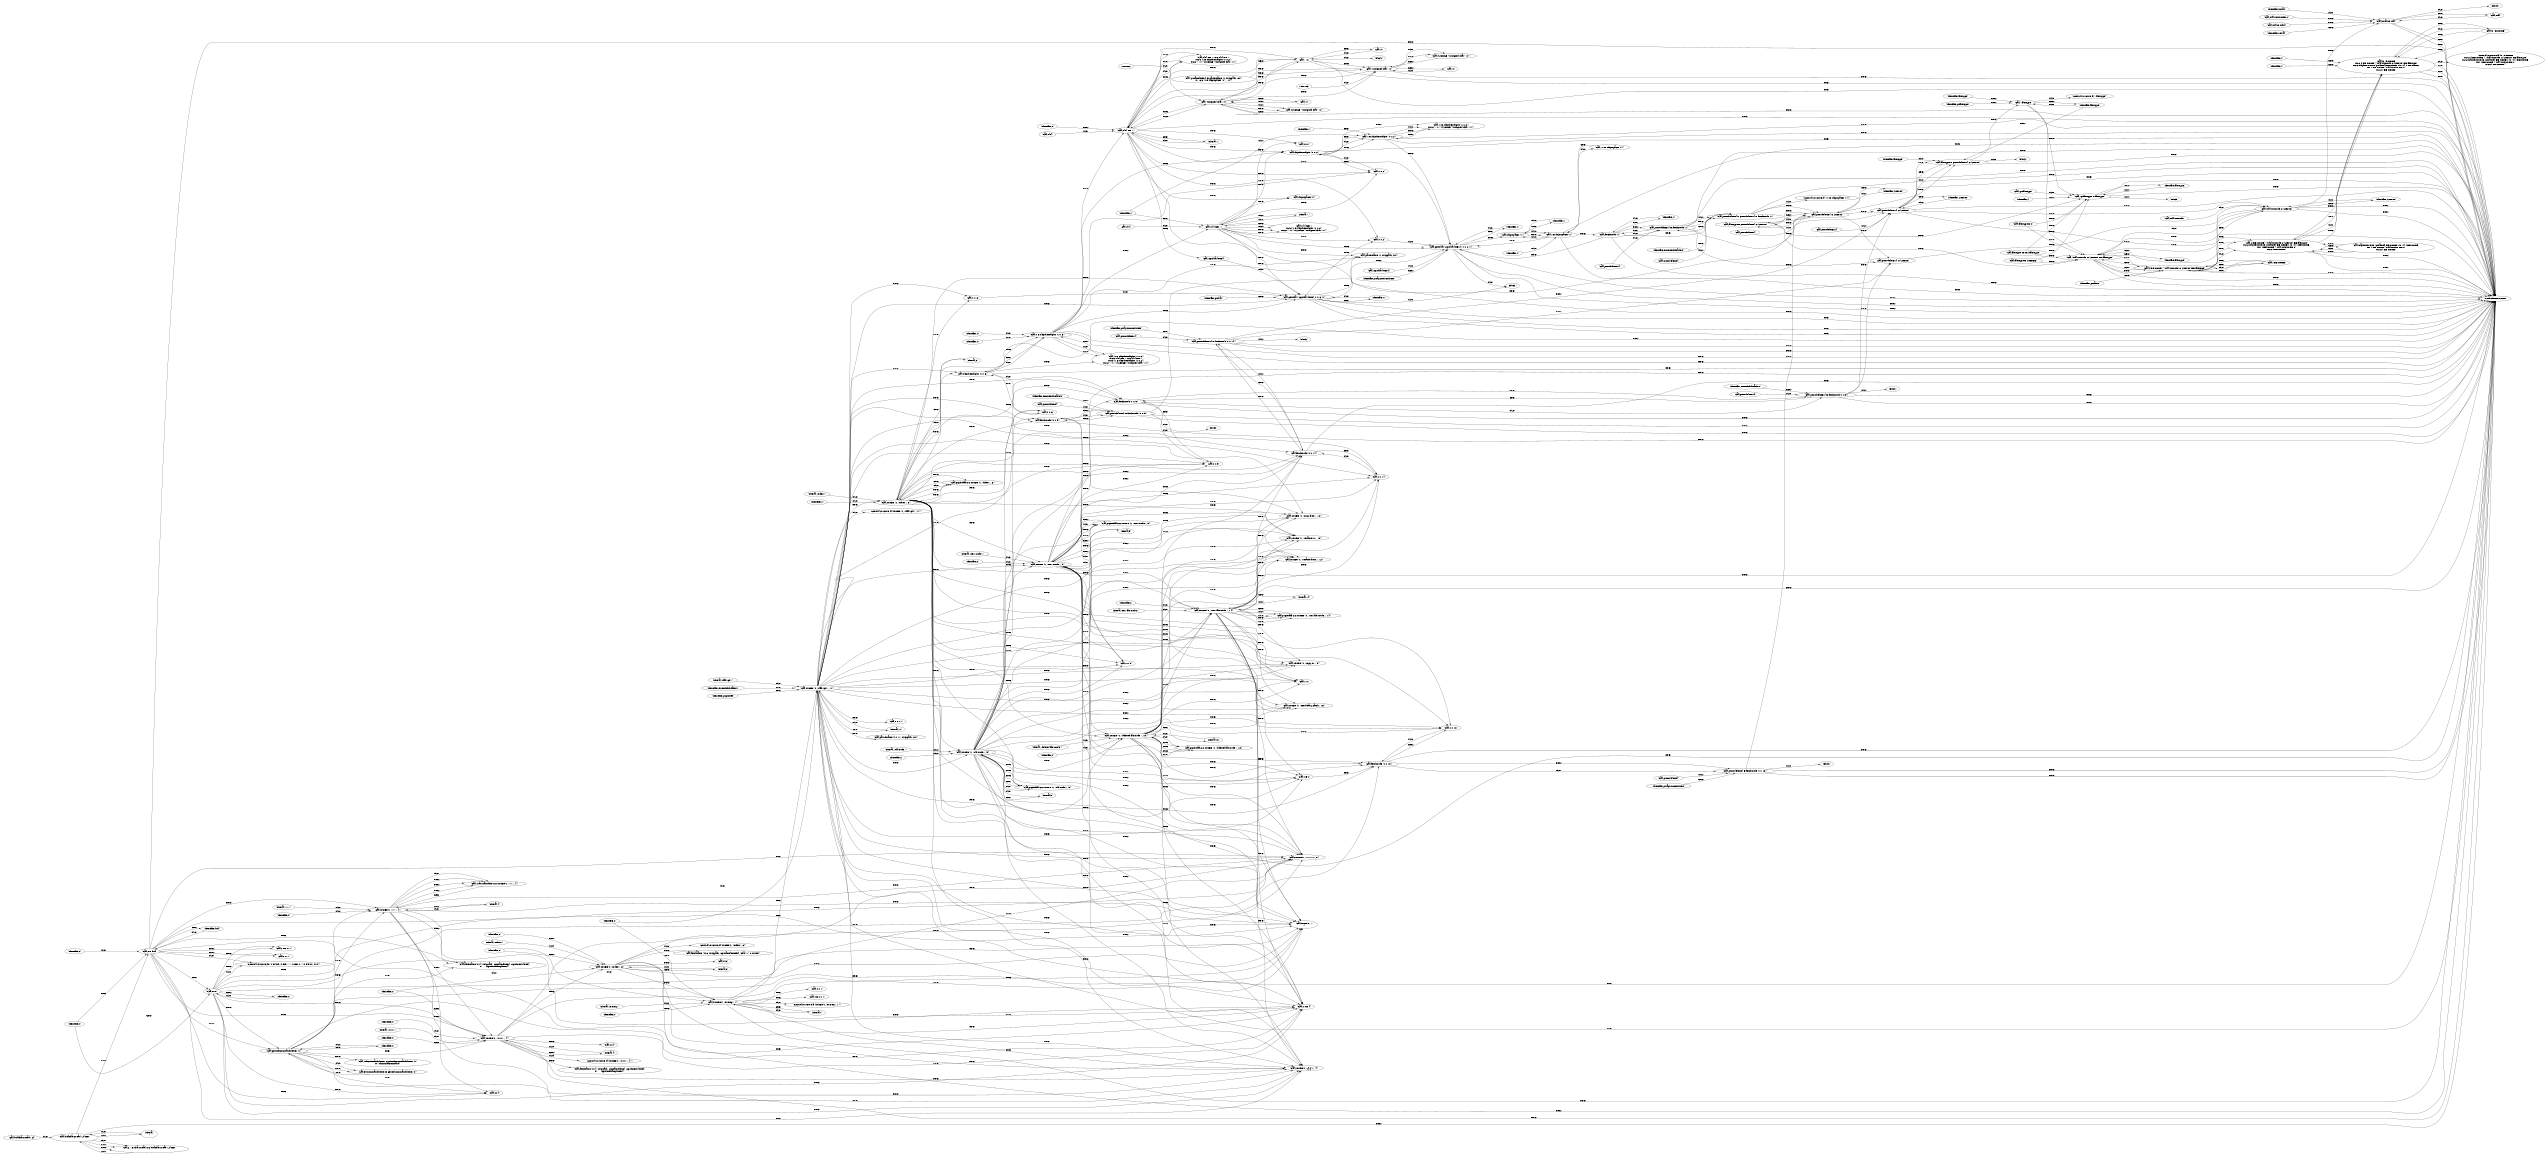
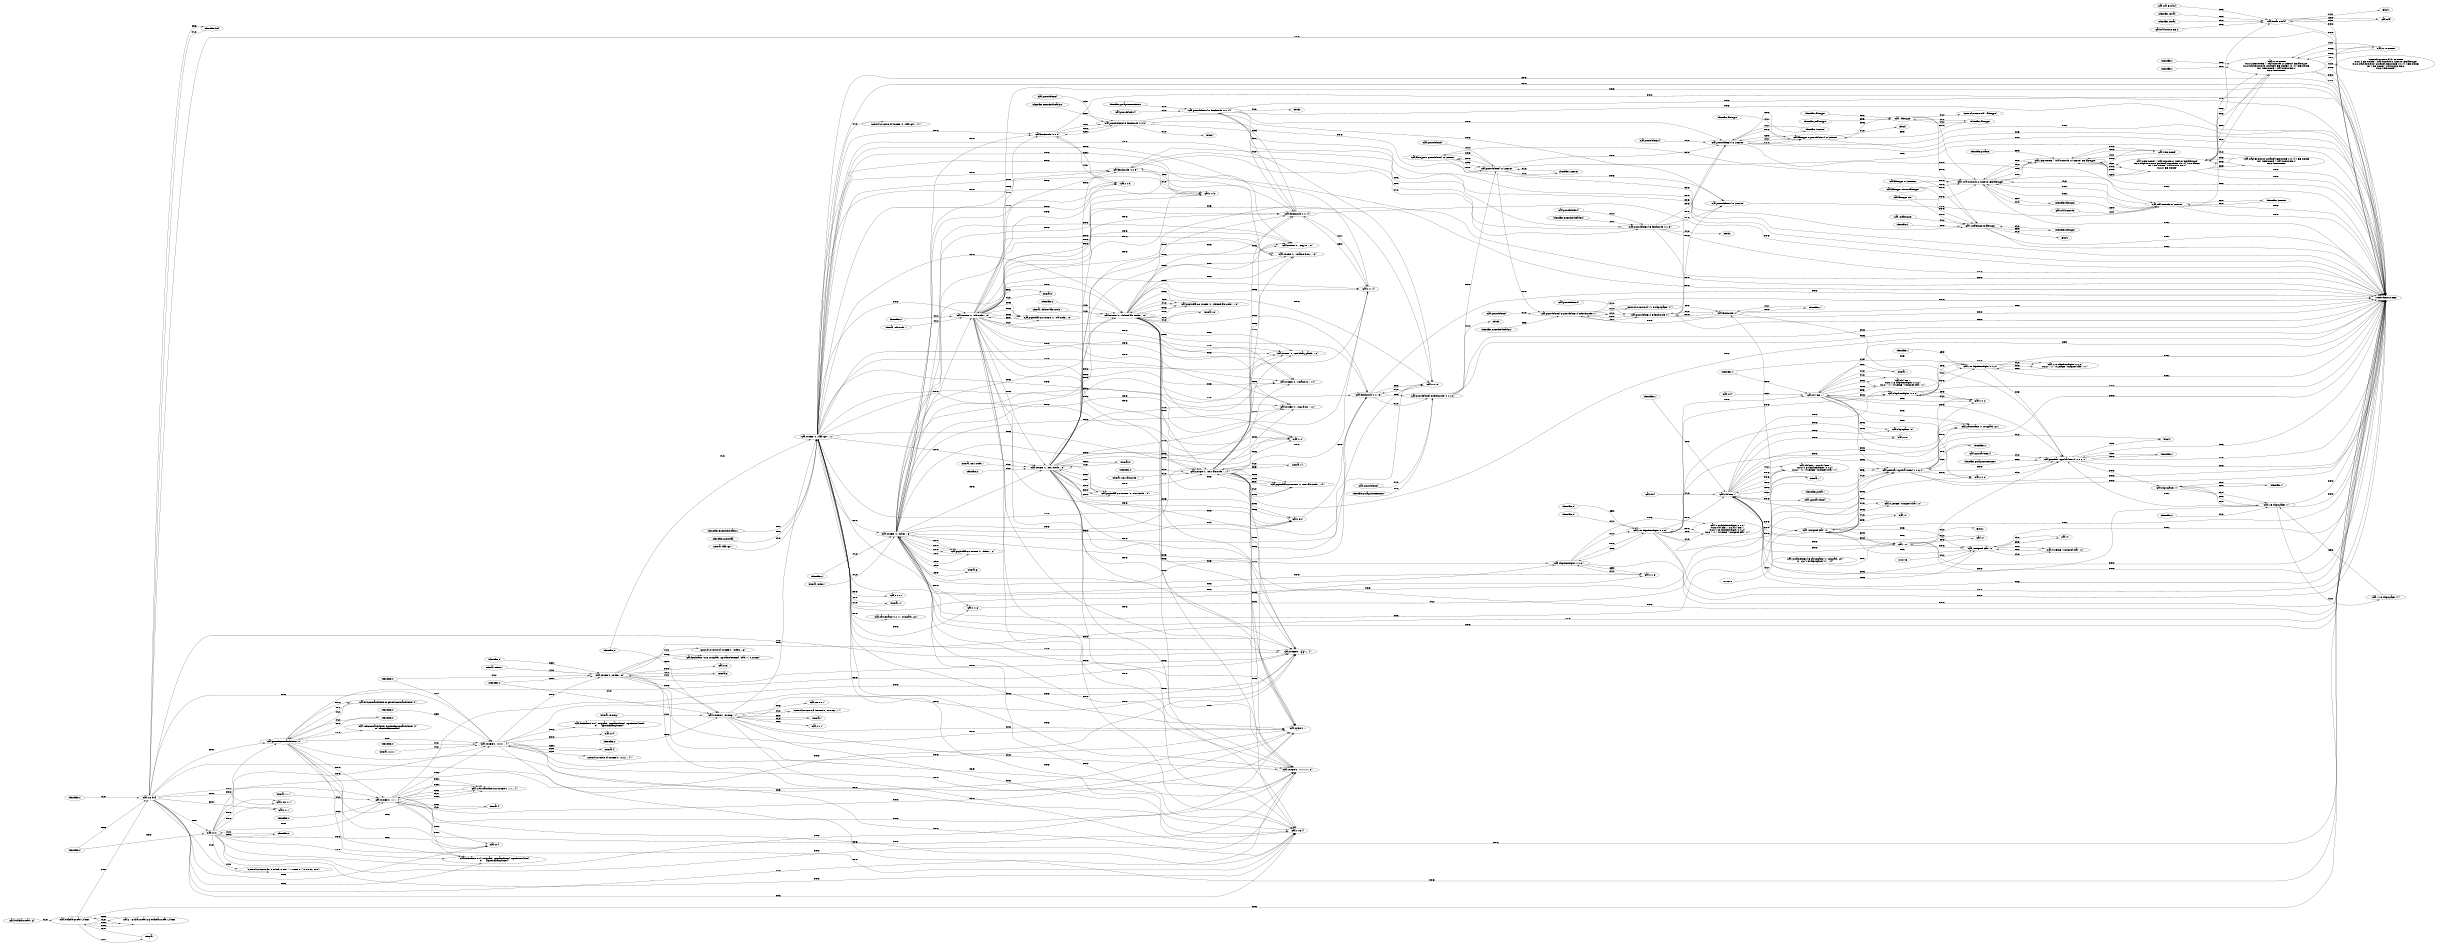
(1784, 207) -> (1507, 242)
(1789, 311) -> (2065, 342)
